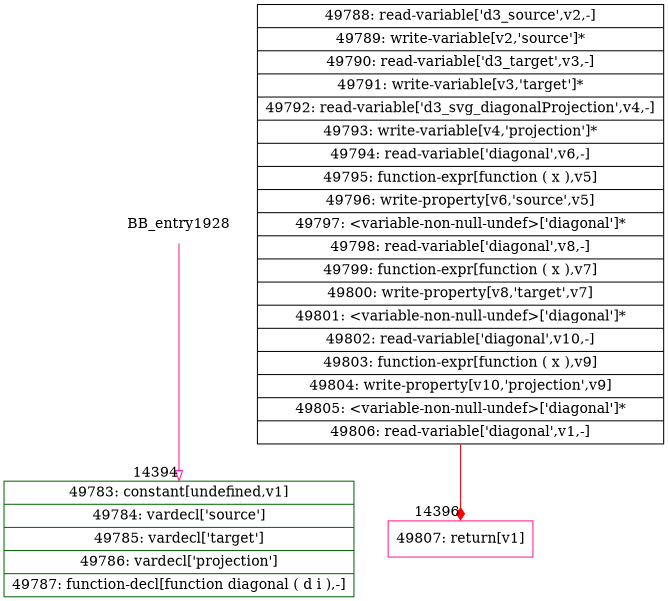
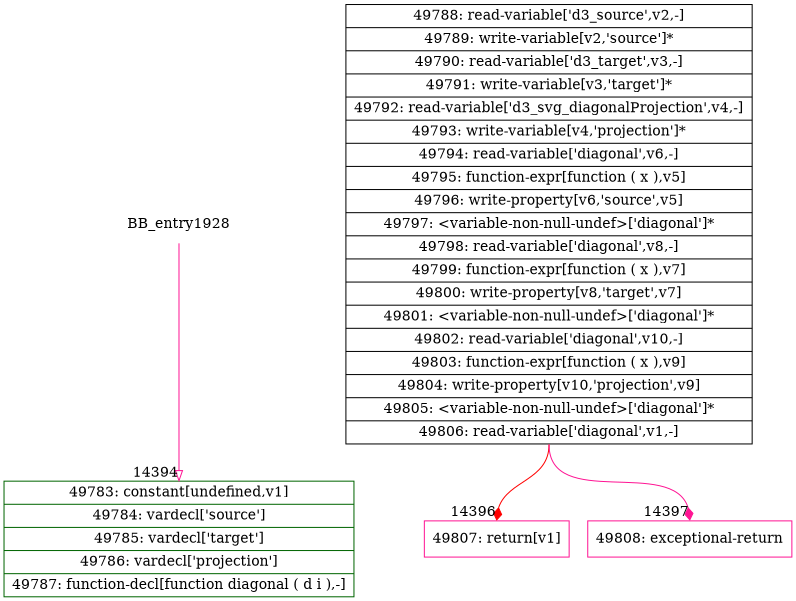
none -> (690, 539)
